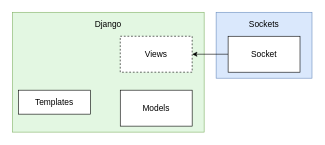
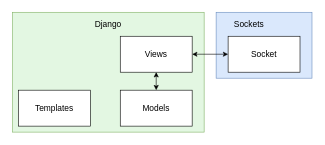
(264, 24) -> (249, 24)
(156, 54) -> (156, 54)
(224, 54) -> (222, 54)
none -> (156, 83)
(54, 102) -> (54, 108)
